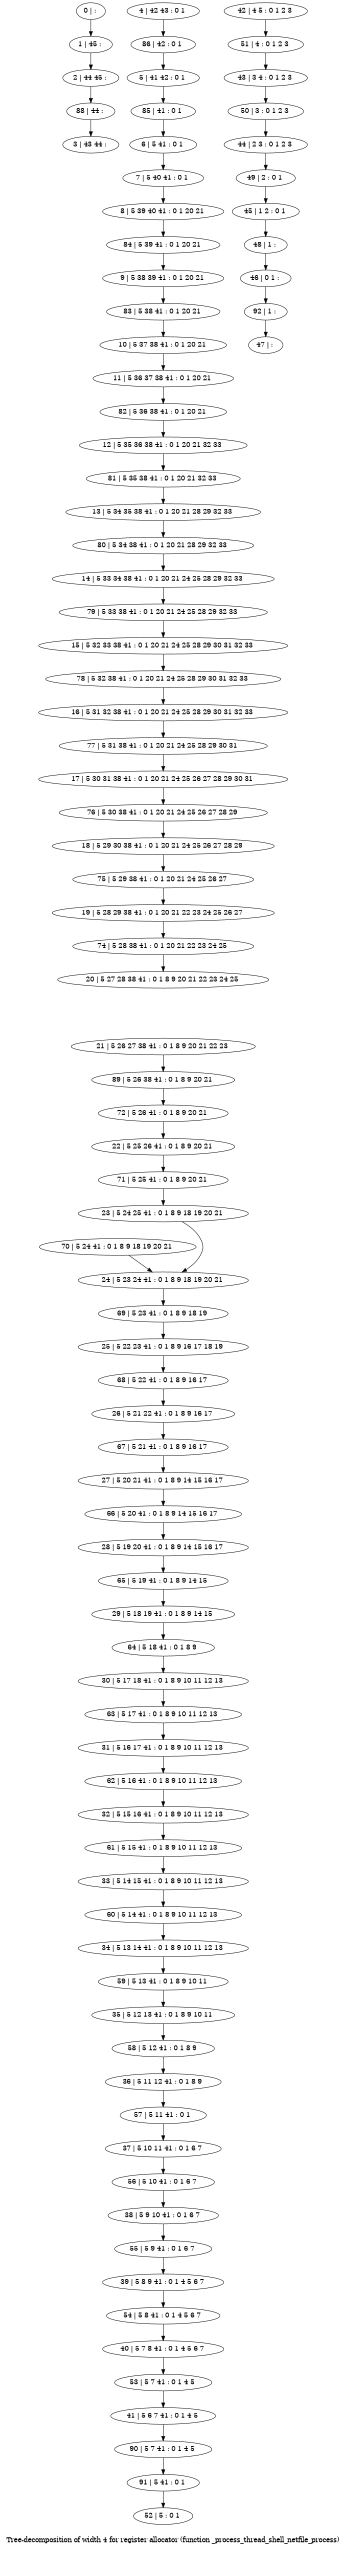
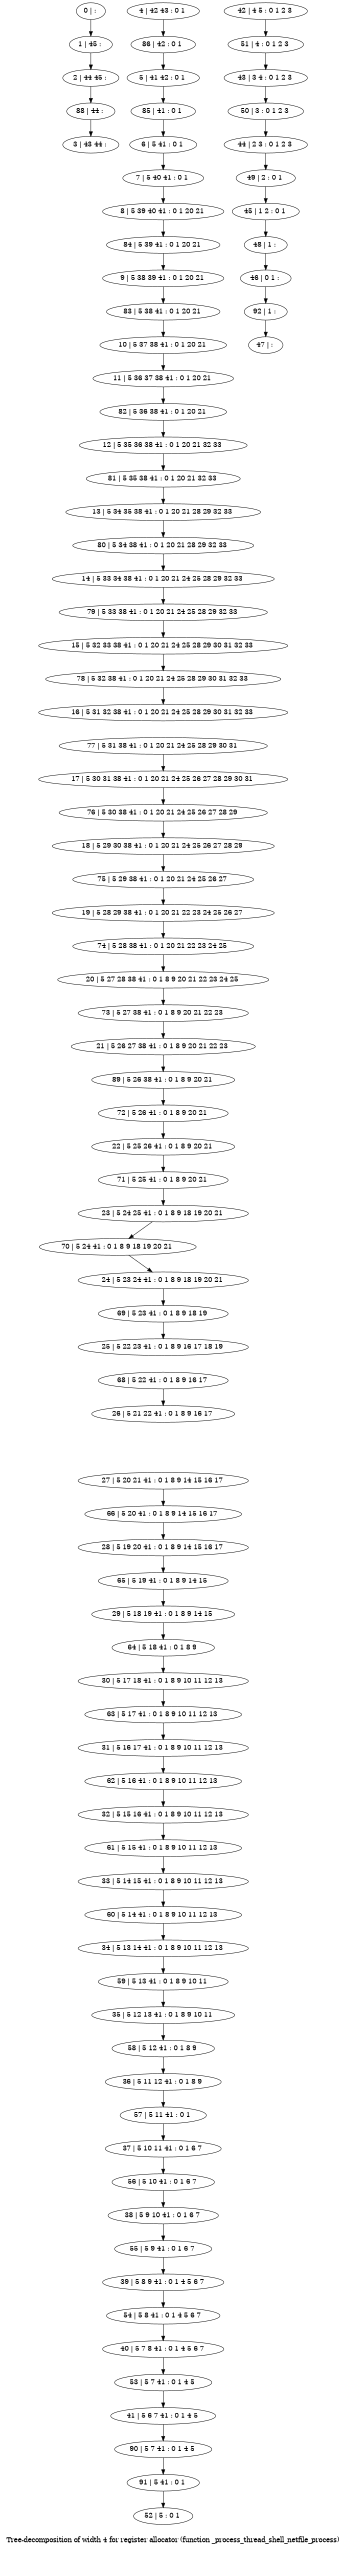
(163, 727) -> none
none -> (163, 1013)
(203, 1245) -> (142, 1229)
(163, 1362) -> none
(163, 1447) -> none
